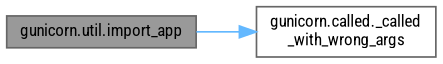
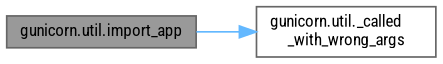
(346, 32) -> (346, 32)
